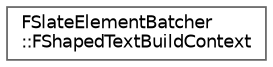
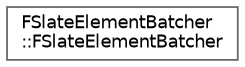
(136, 33) -> (122, 33)
